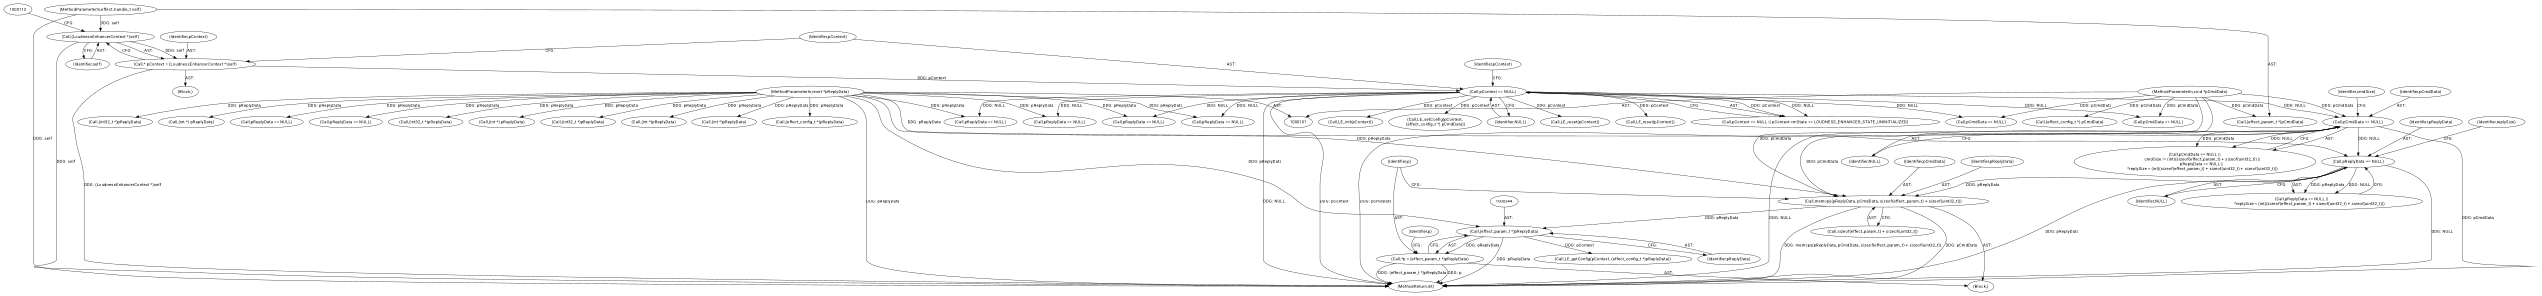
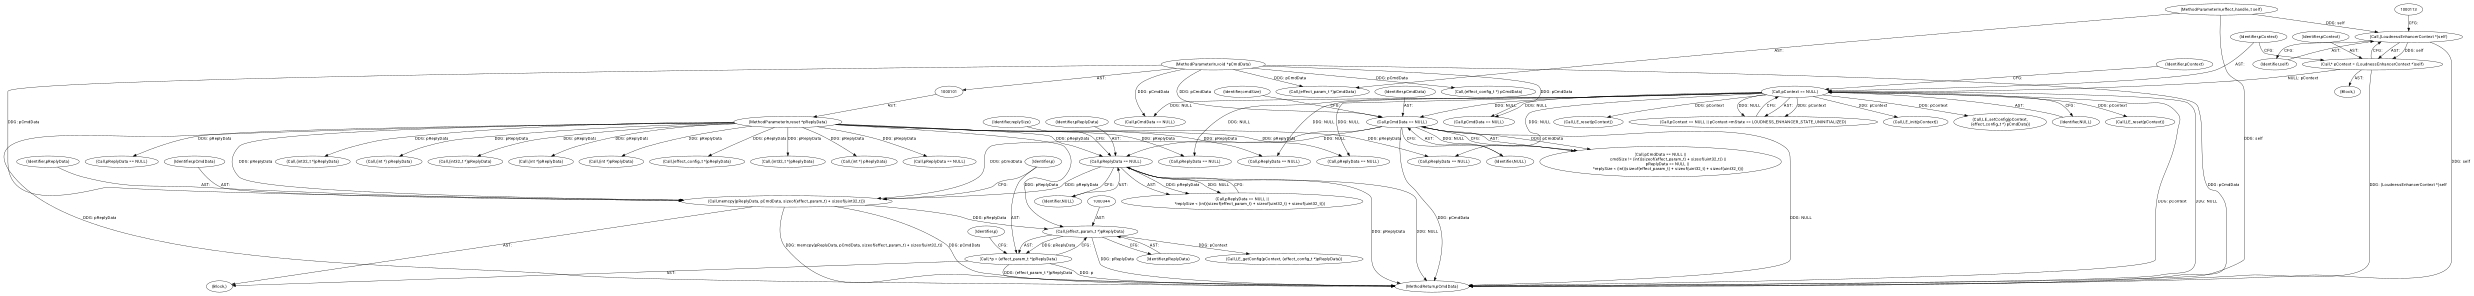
(932, 78) -> (2303, 78)
(1078, 94) -> (876, 105)
(1873, 232) -> none
(1416, 286) -> (1432, 286)
